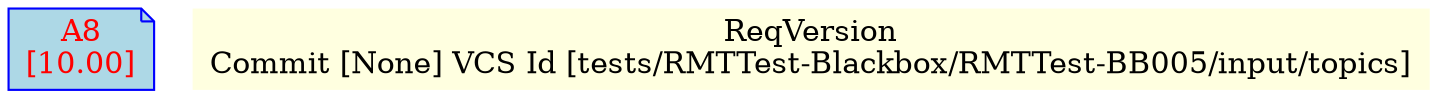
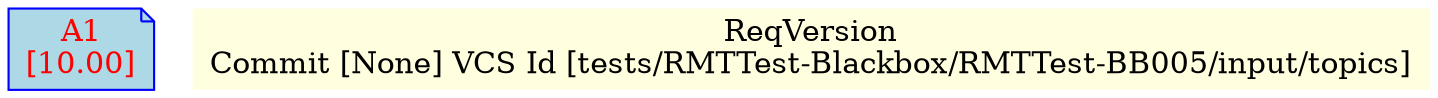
(81, 49) -> (81, 49)
